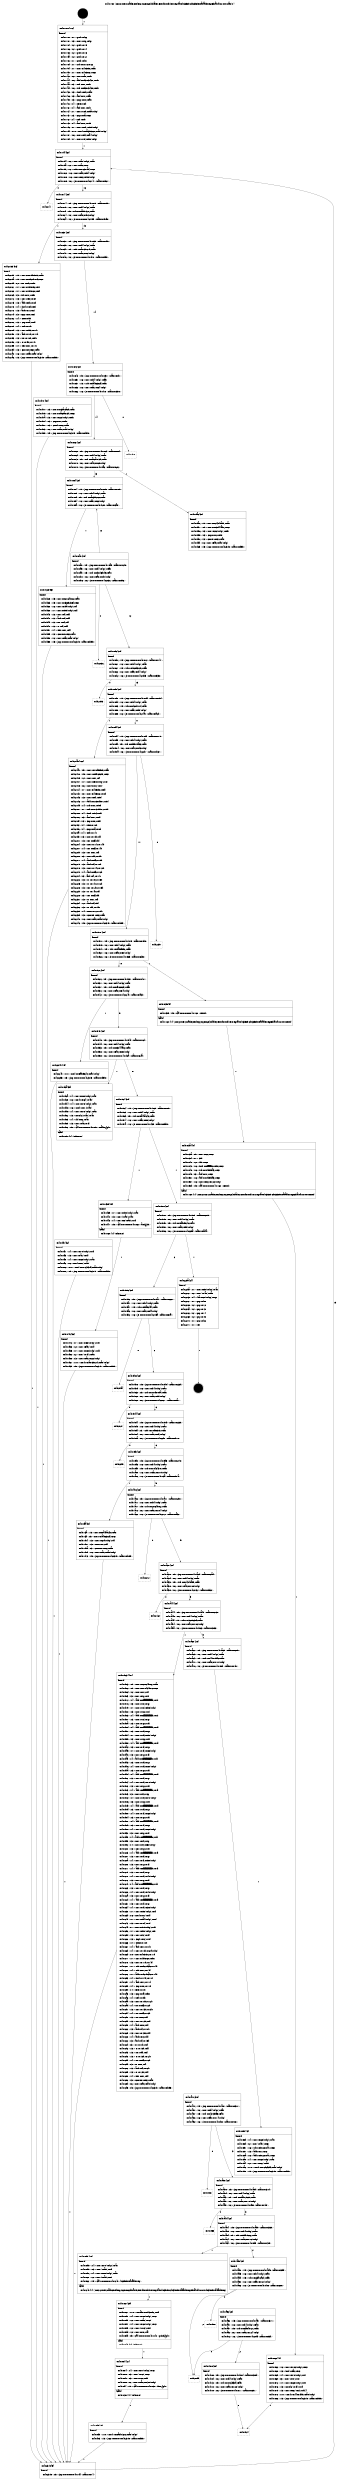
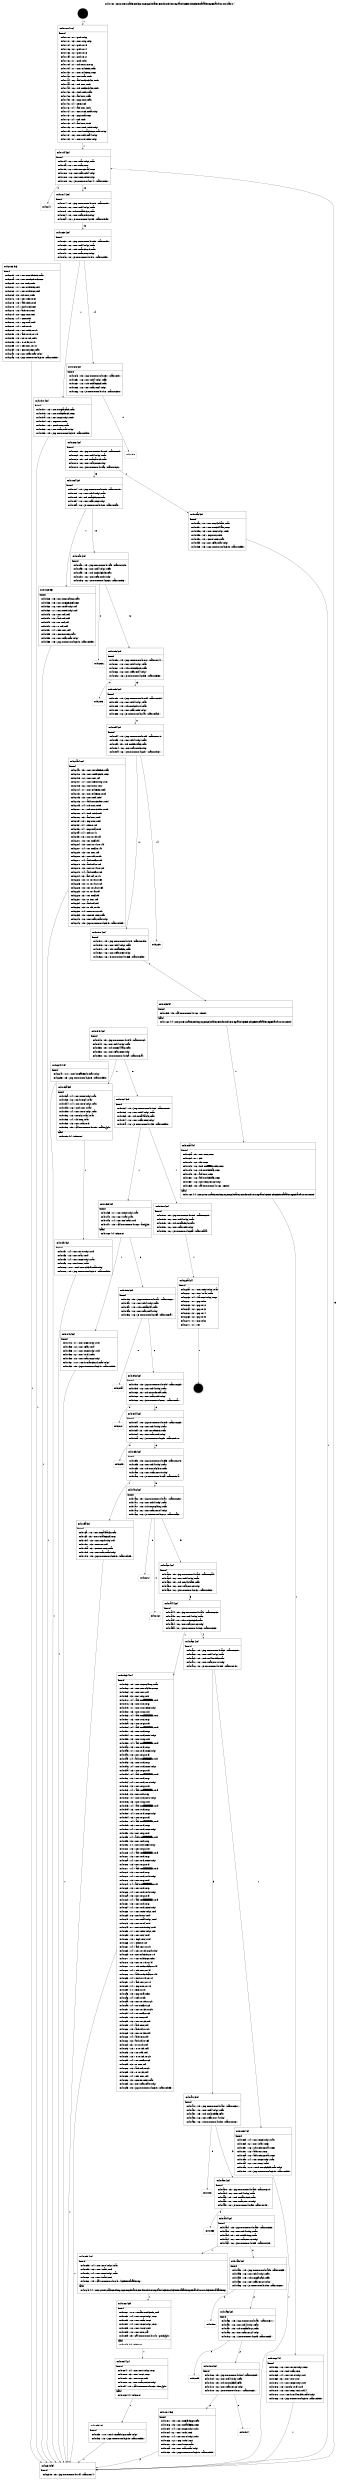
(47, 241) -> none
none -> (70, 328)
(94, 417) -> none
(98, 531) -> (92, 530)
(100, 736) -> none
(157, 843) -> (157, 843)
(119, 983) -> none
none -> (84, 1189)
(165, 1260) -> (136, 1262)
none -> (327, 1587)
(161, 1602) -> (155, 1565)
(203, 1635) -> (203, 1635)
none -> (212, 1881)
(245, 2212) -> none
(193, 2317) -> (253, 2298)
none -> (261, 2389)
(260, 2415) -> (226, 2465)
none -> (187, 2432)
